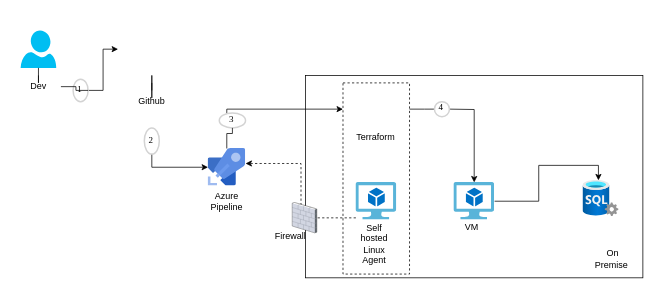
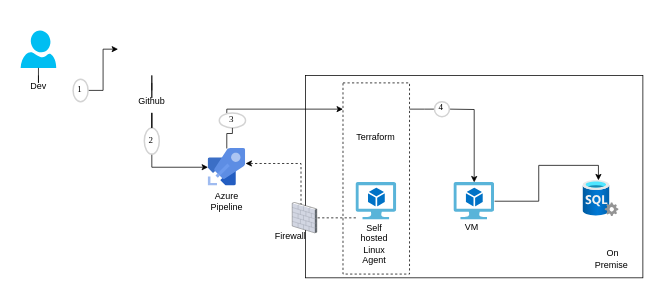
(75, 87) -> none
none -> (152, 121)
